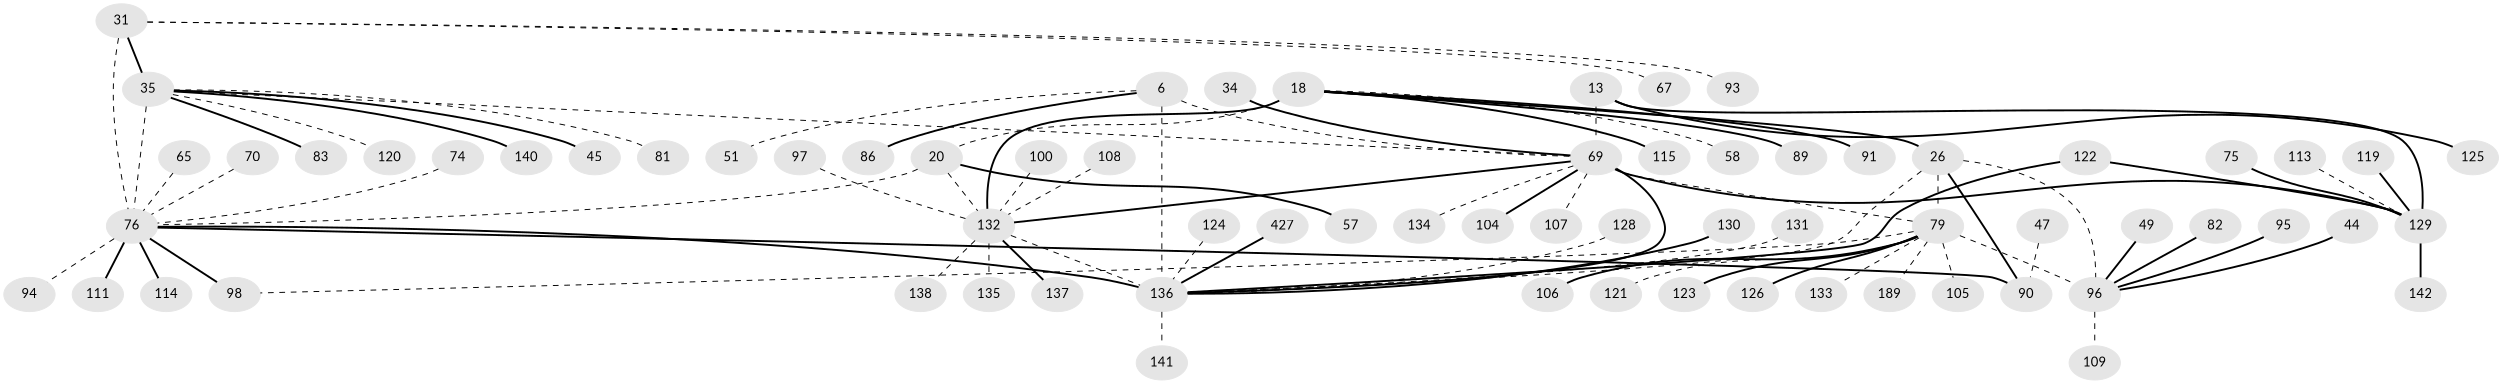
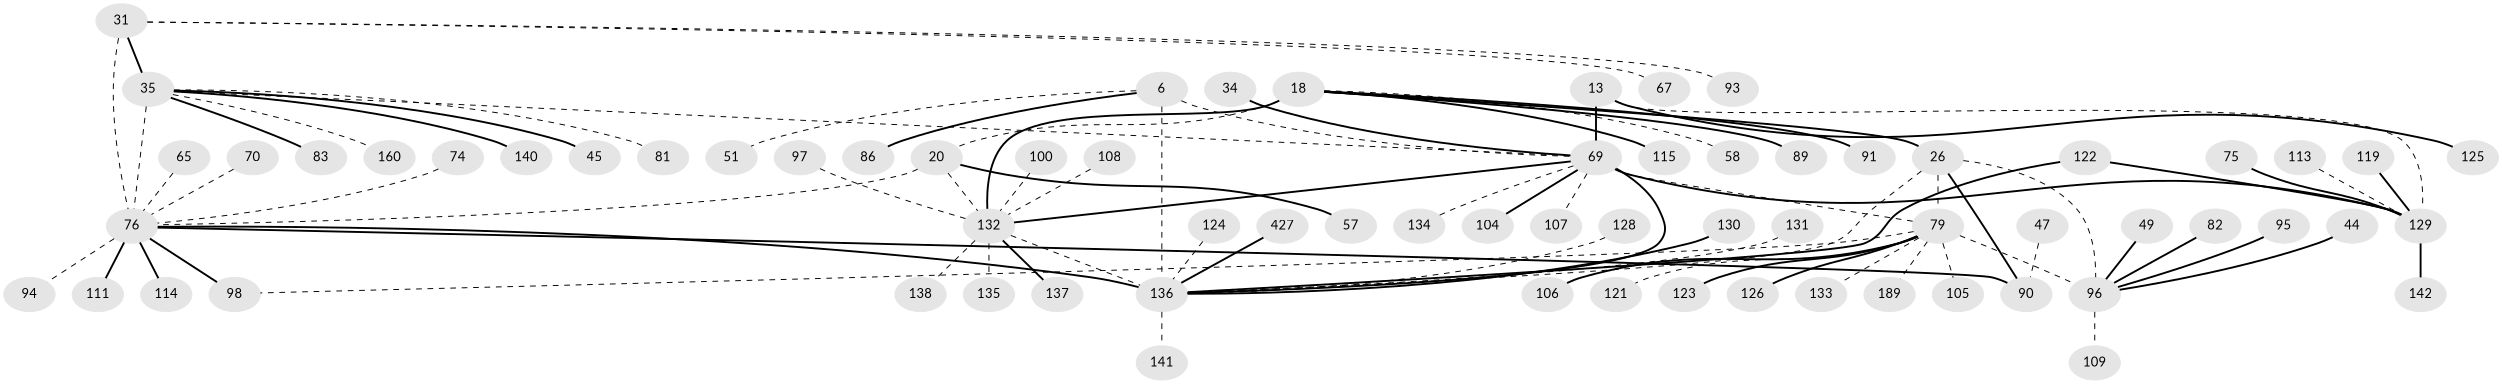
(2047, 111) -> (2047, 111)
(1596, 124) -> (1596, 124)
(390, 158) -> (390, 158)
